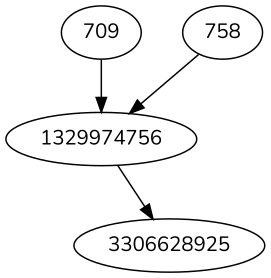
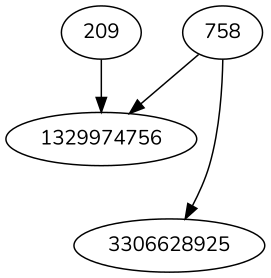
(101, 33) -> (101, 33)
(131, 186) -> (216, 134)
